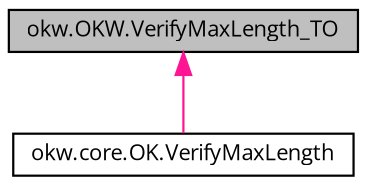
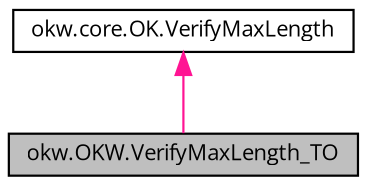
(183, 104) -> (183, 104)
